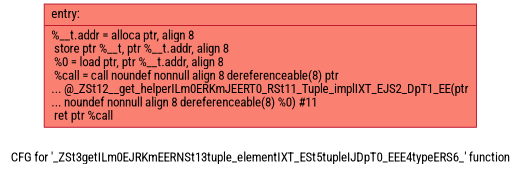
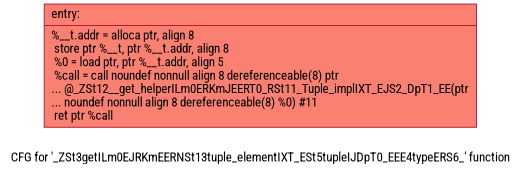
(138, 63) -> (138, 63)
